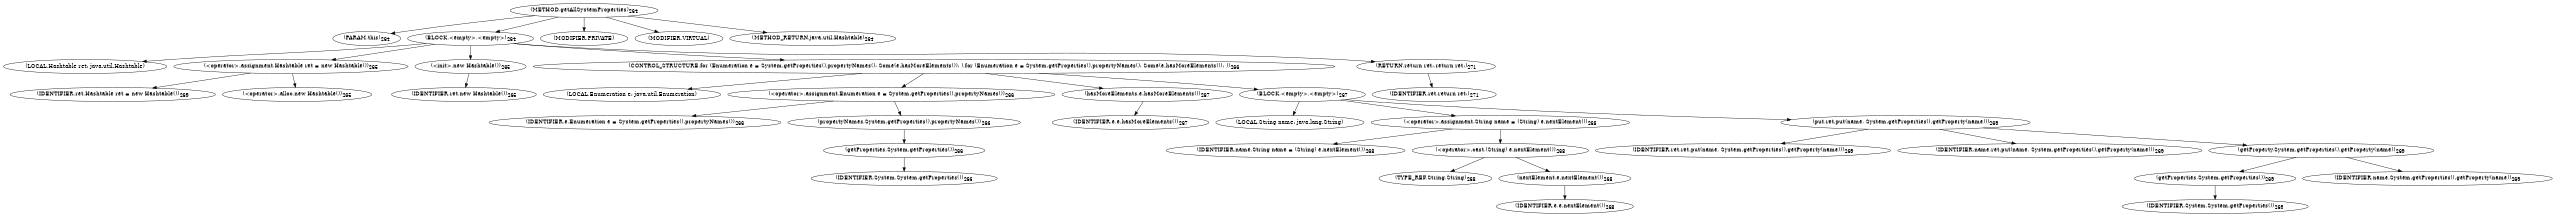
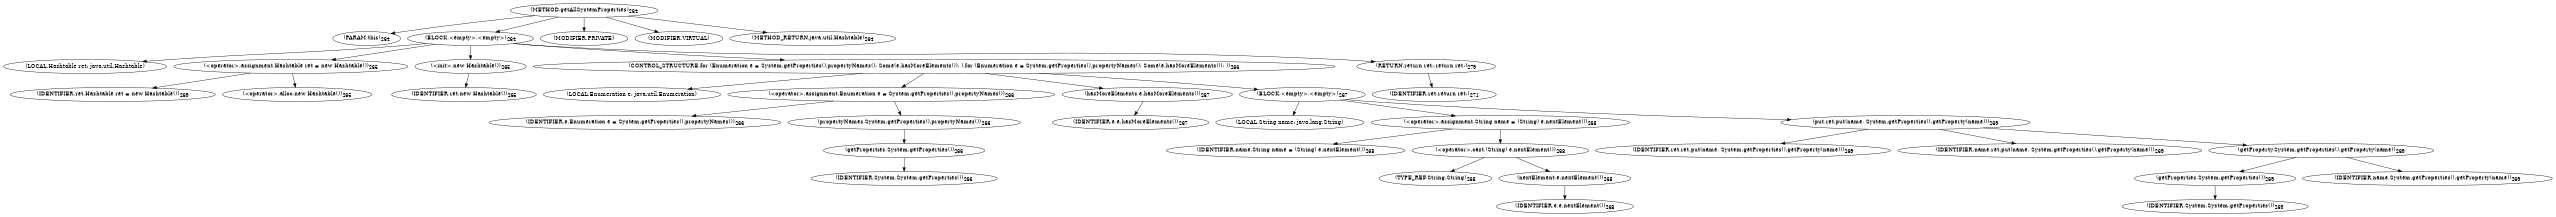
(1472, 66) -> (1472, 66)
